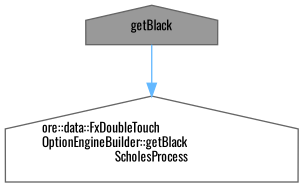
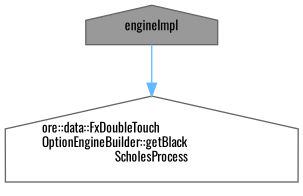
(152, 27) -> (152, 27)
